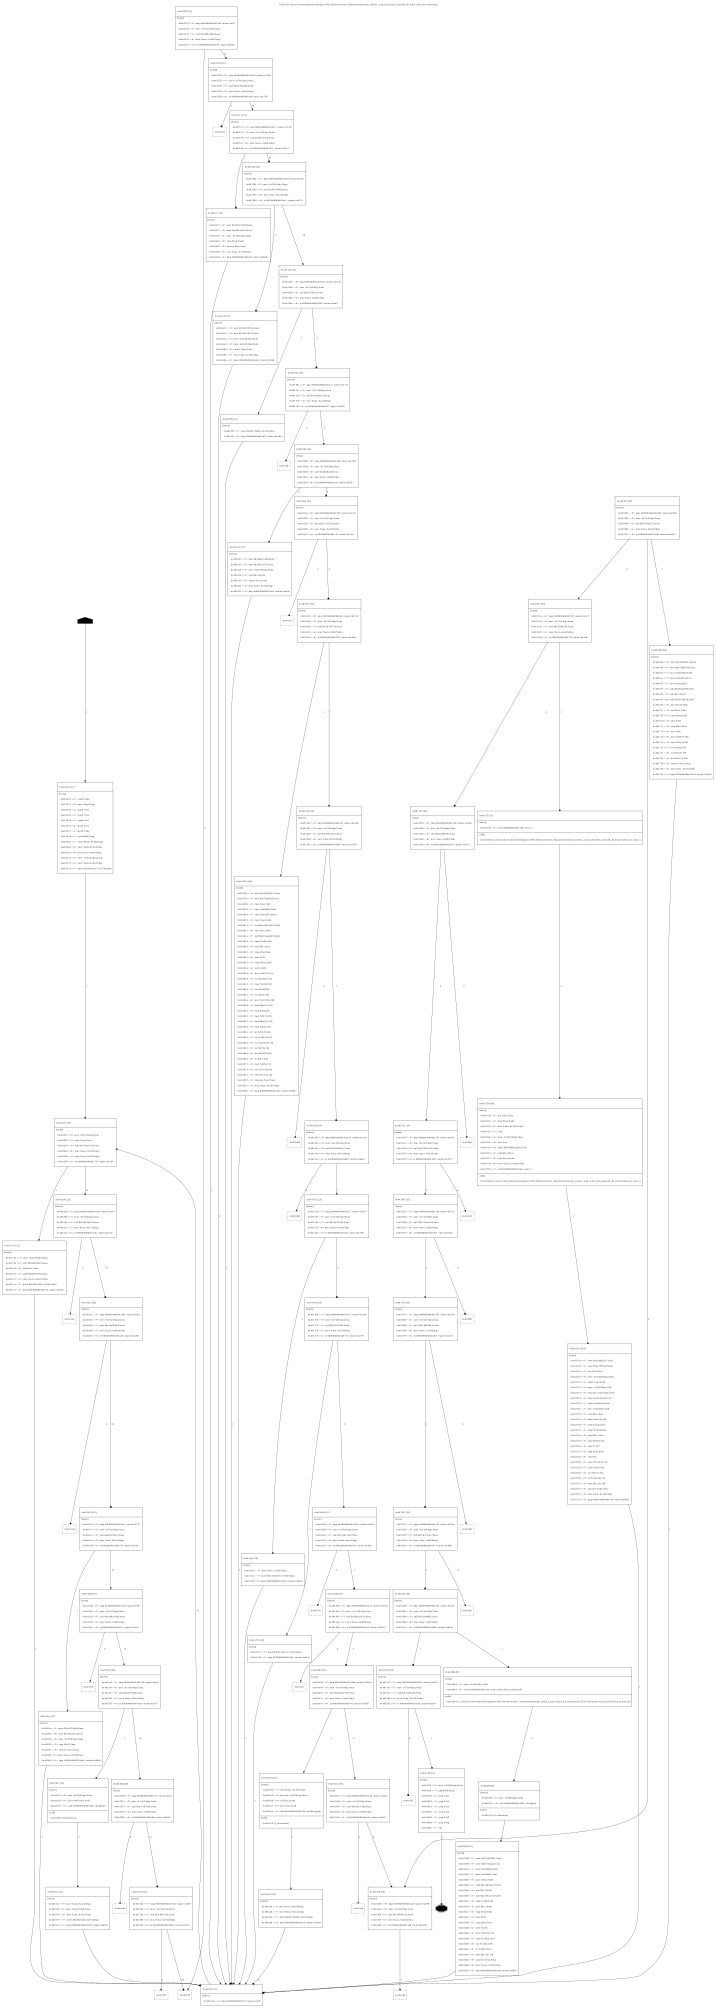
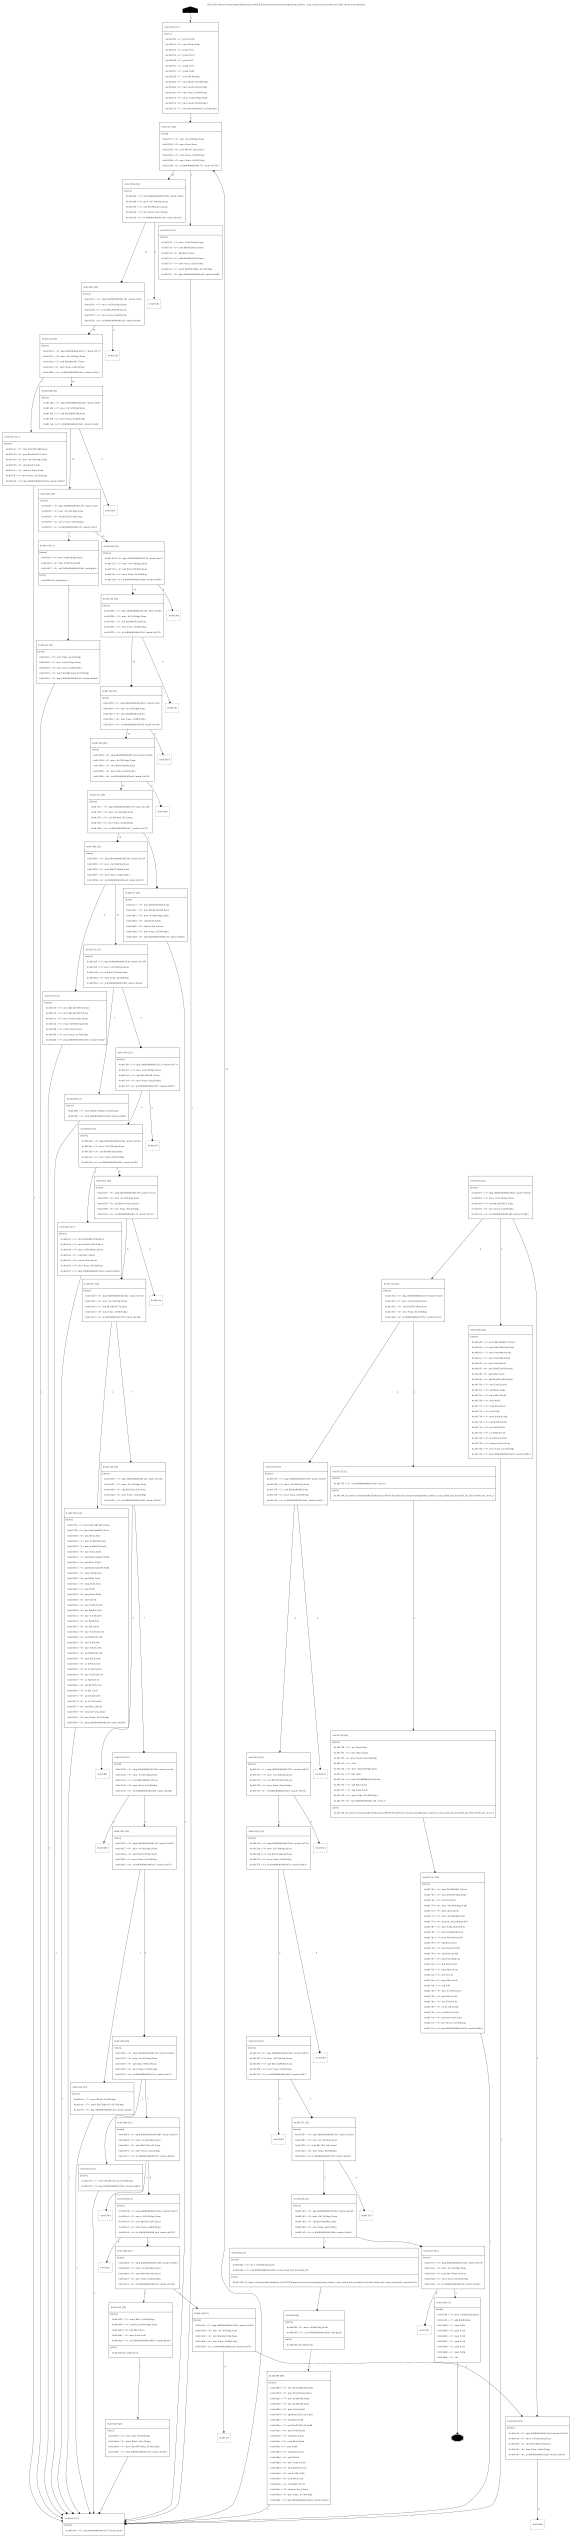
(175, 1959) -> (132, 661)
